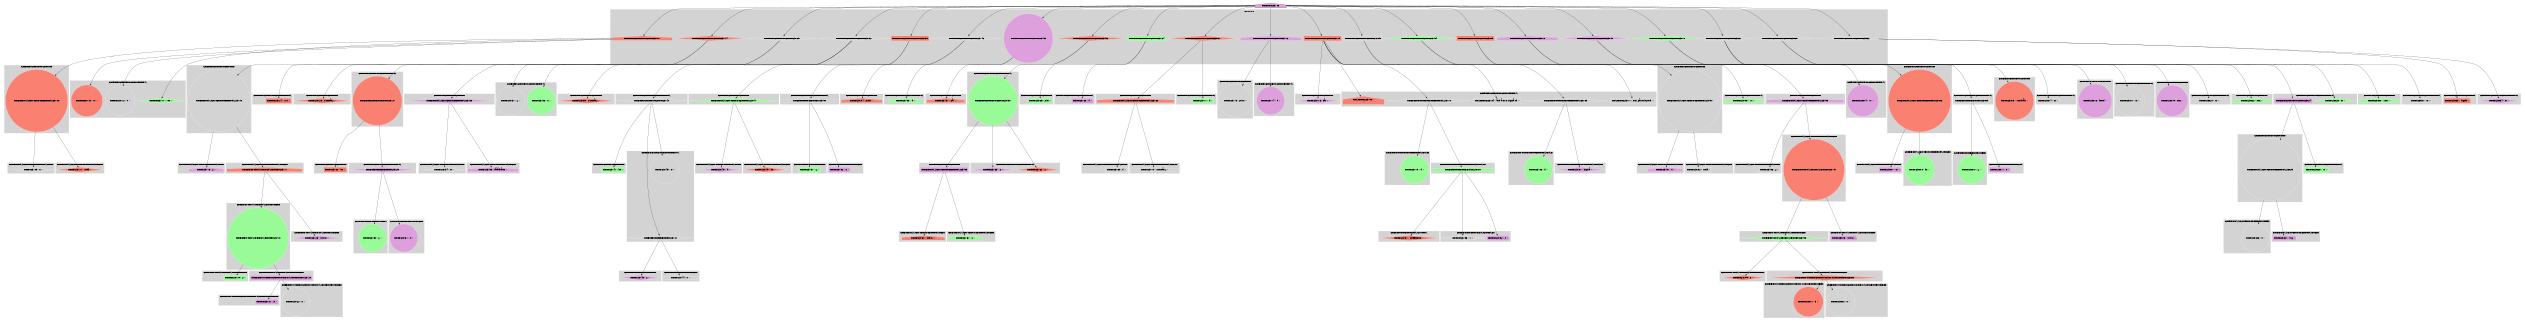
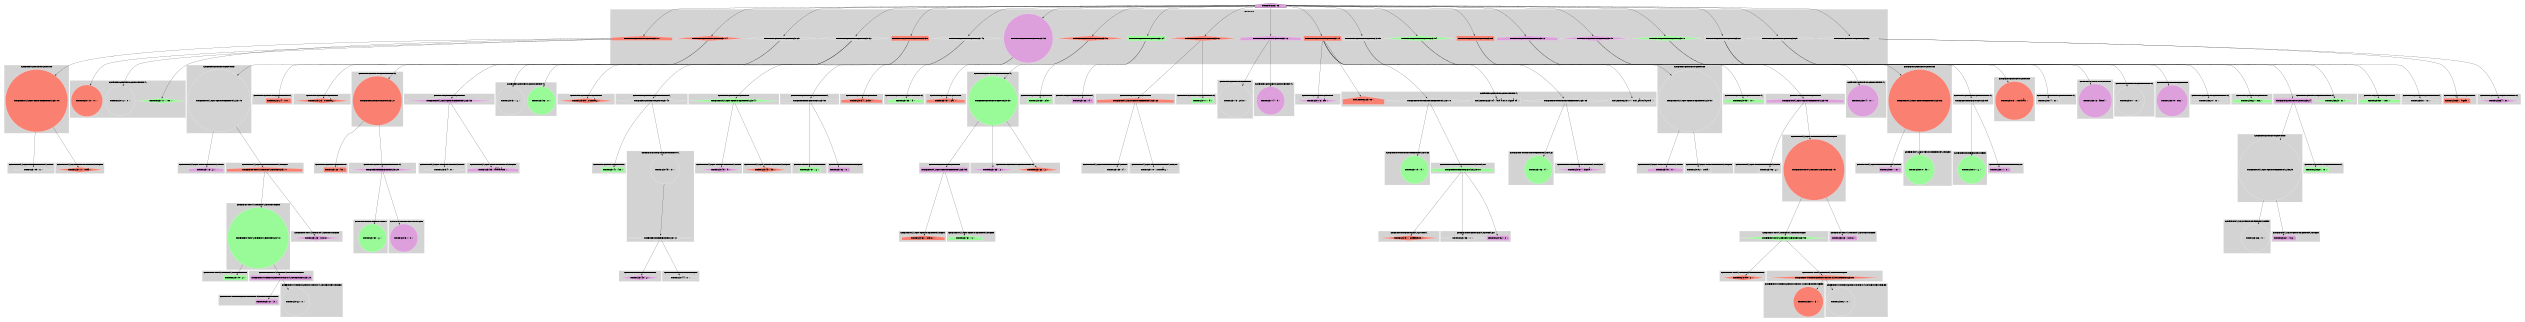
(647, 169) -> (662, 209)
